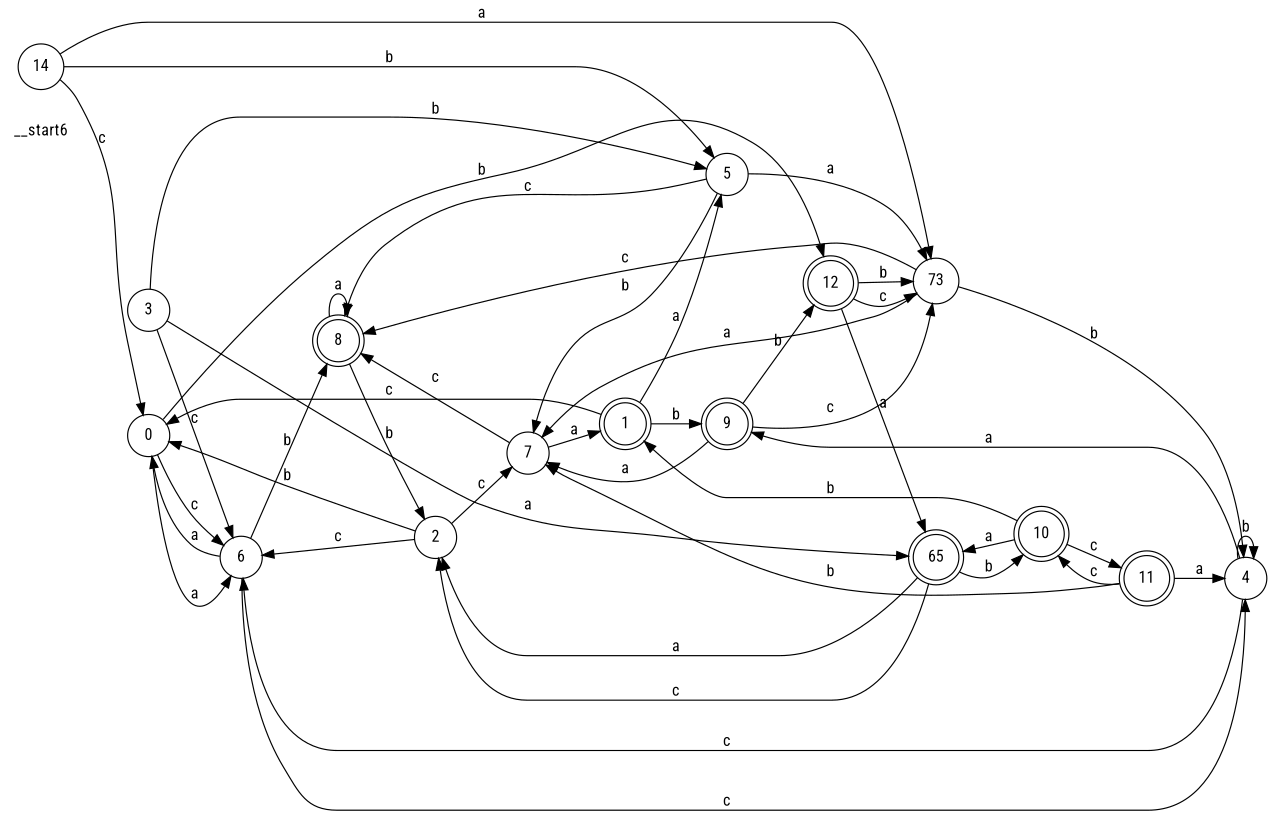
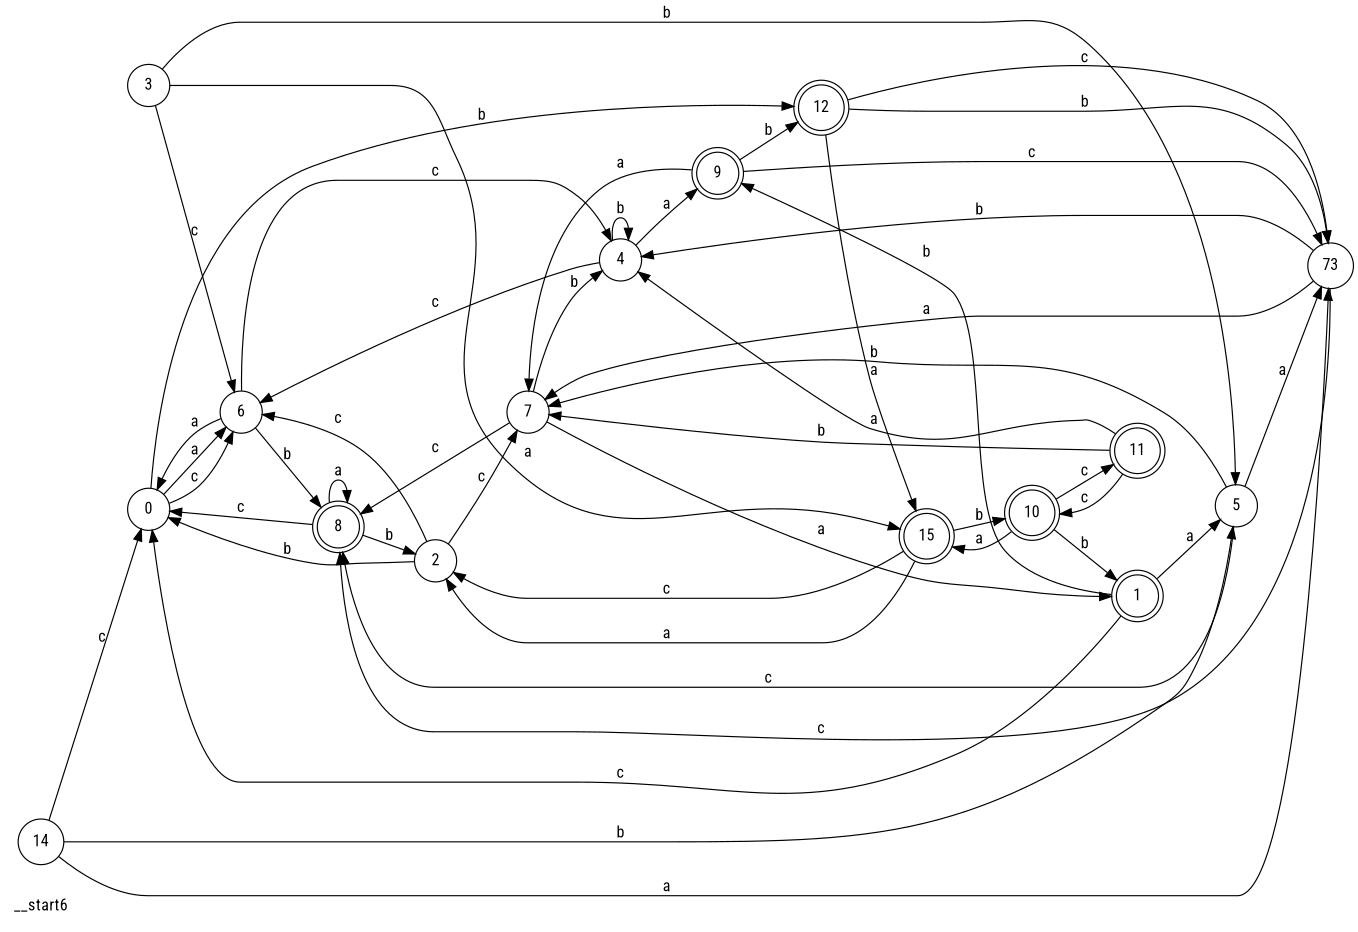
none -> (554, 330)
none -> (247, 518)
(936, 557) -> (927, 536)
